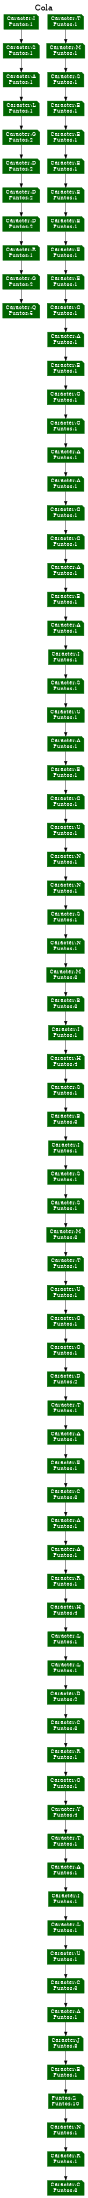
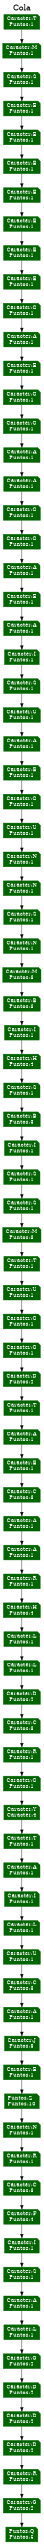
(21, 311) -> (22, 2534)
(66, 1812) -> (22, 1812)
none -> (22, 2217)
